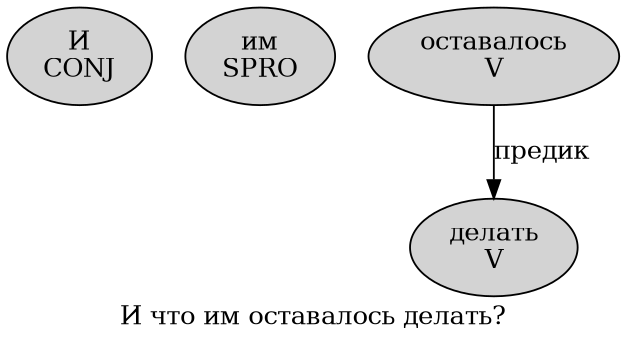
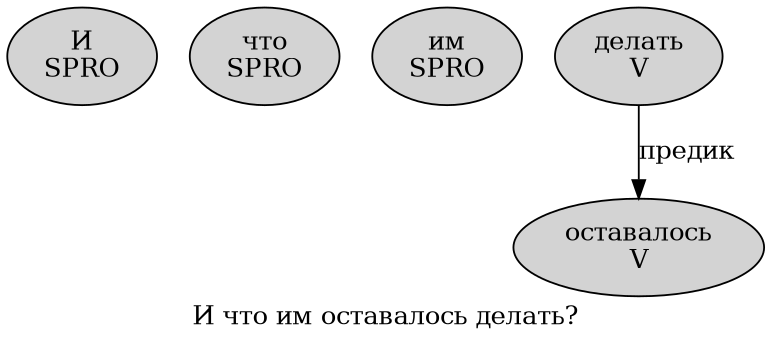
(80, 56) -> (82, 56)
none -> (265, 56)
(494, 142) -> (639, 142)
